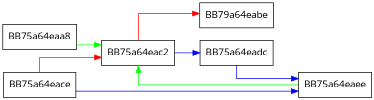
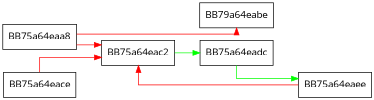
(152, 14) -> (157, 34)
(85, 45) -> (85, 45)
(184, 53) -> (184, 53)
(257, 79) -> (257, 79)
(212, 85) -> (212, 85)
(184, 91) -> none
